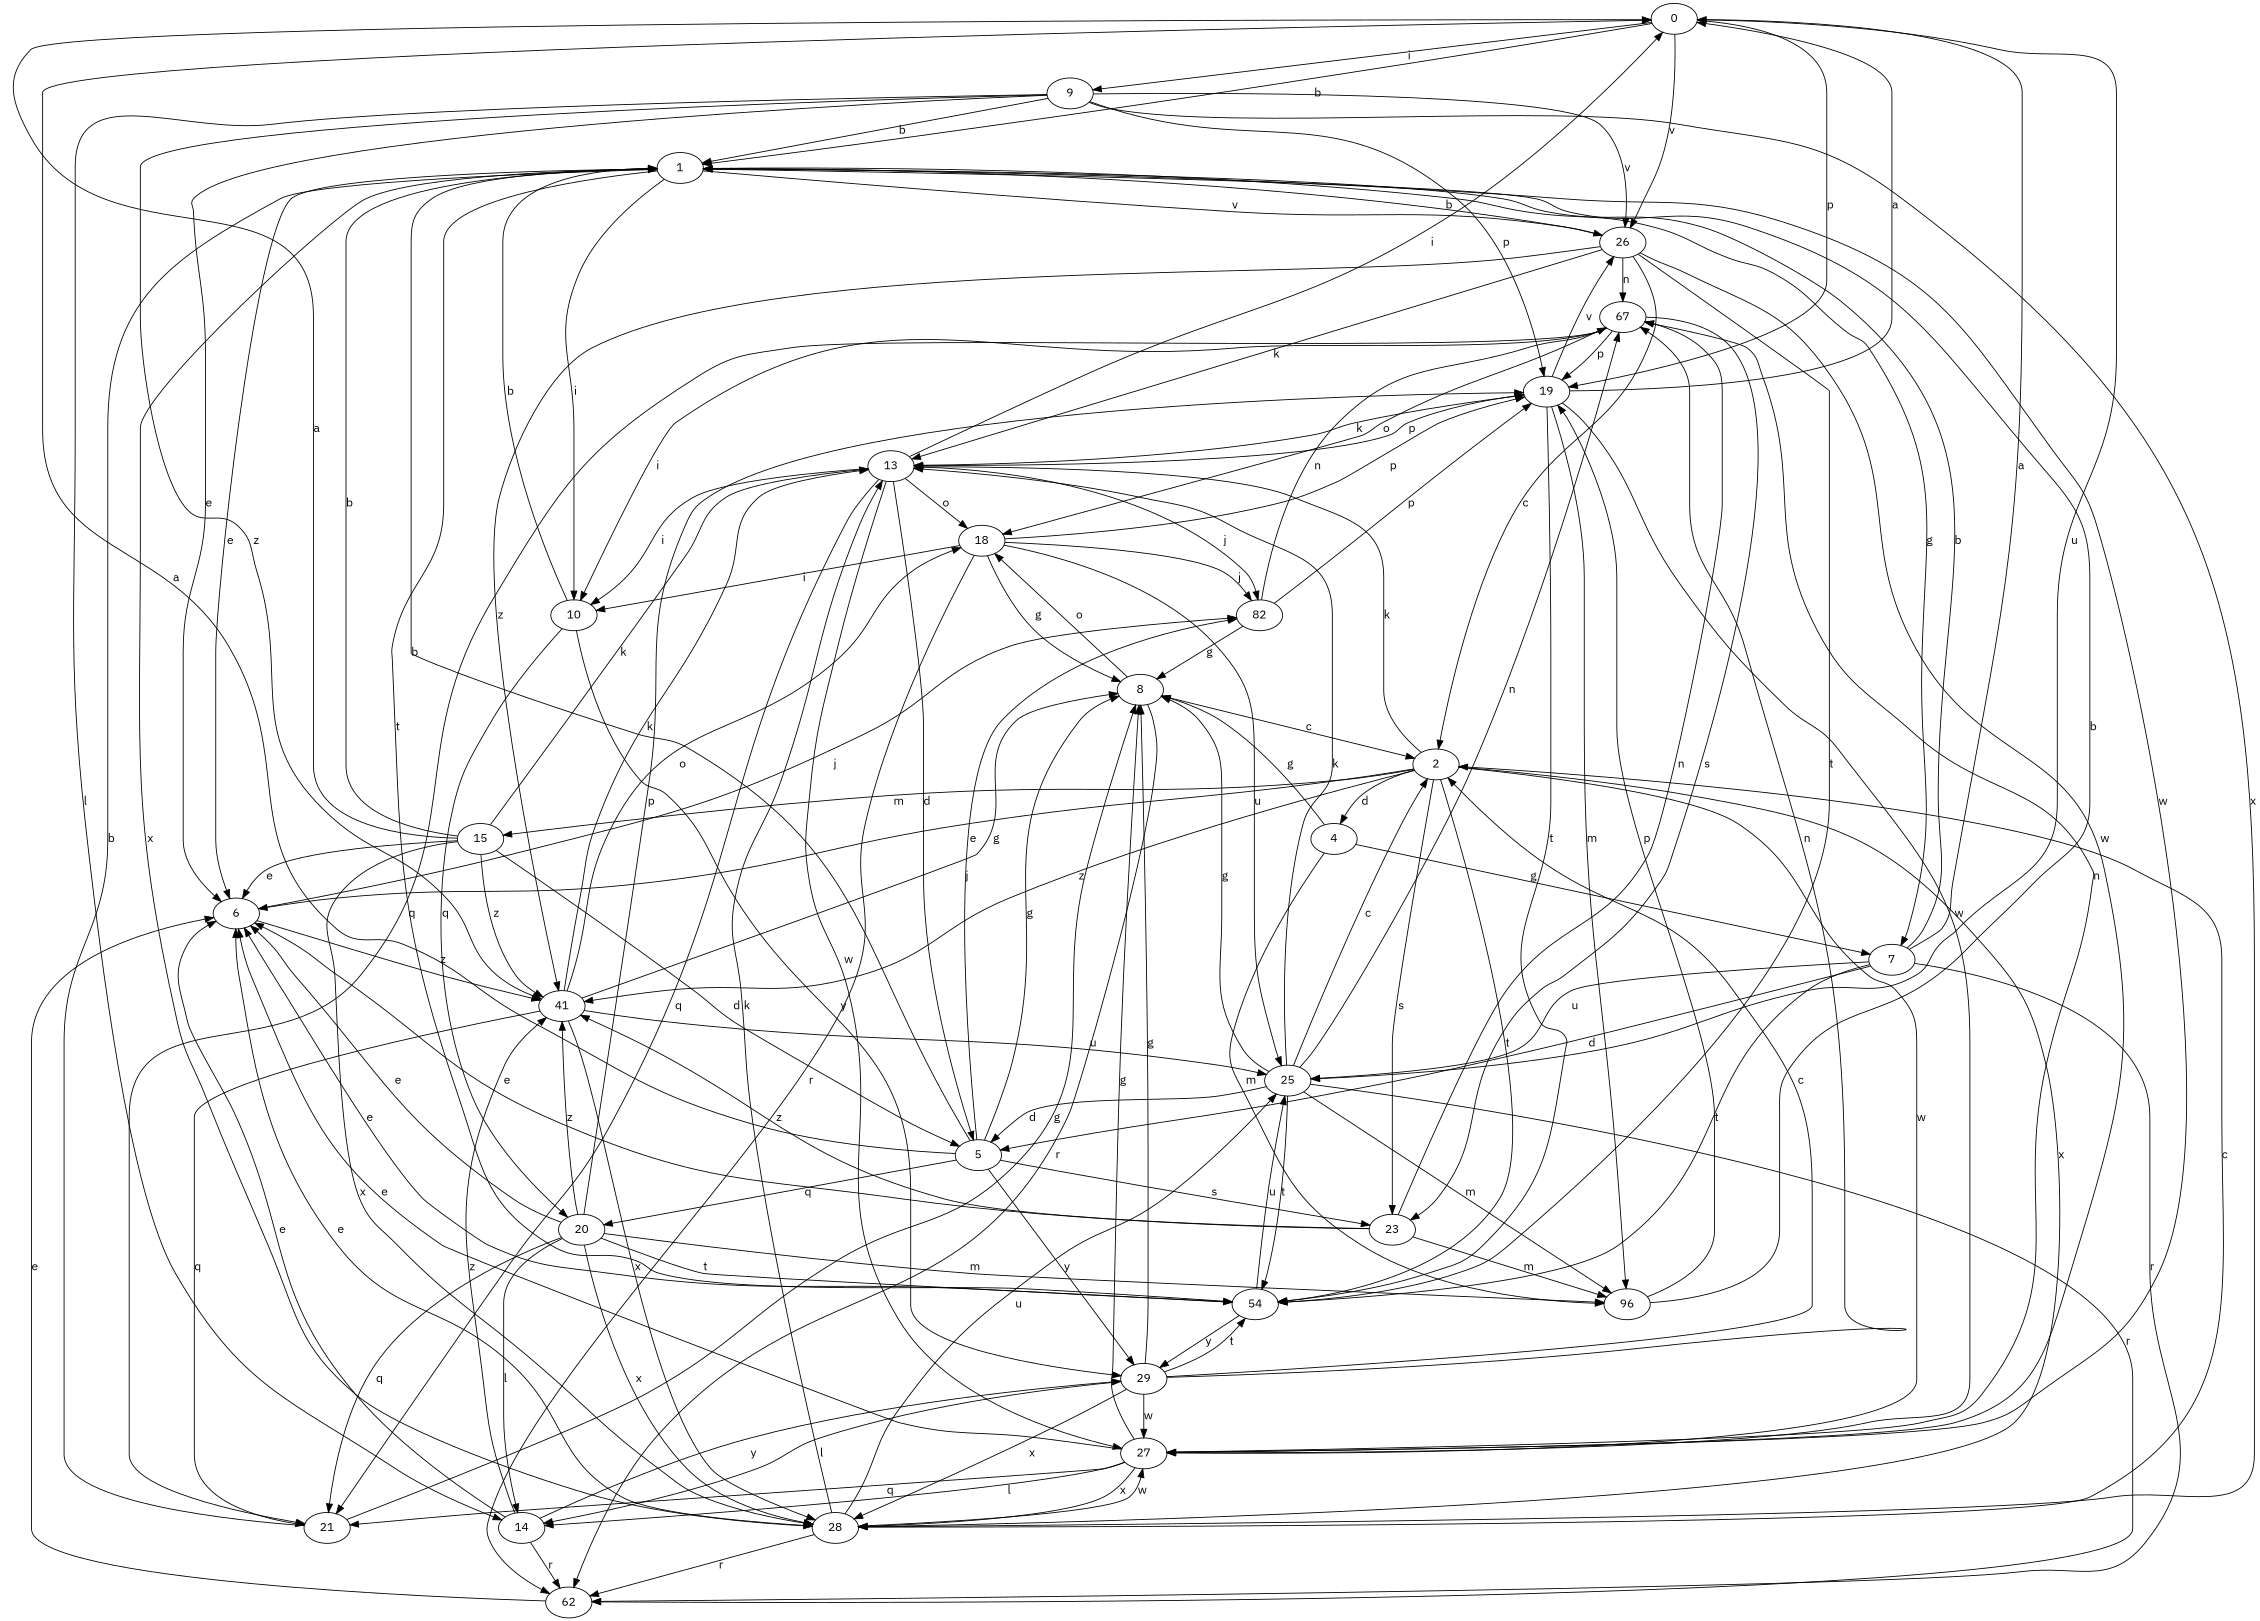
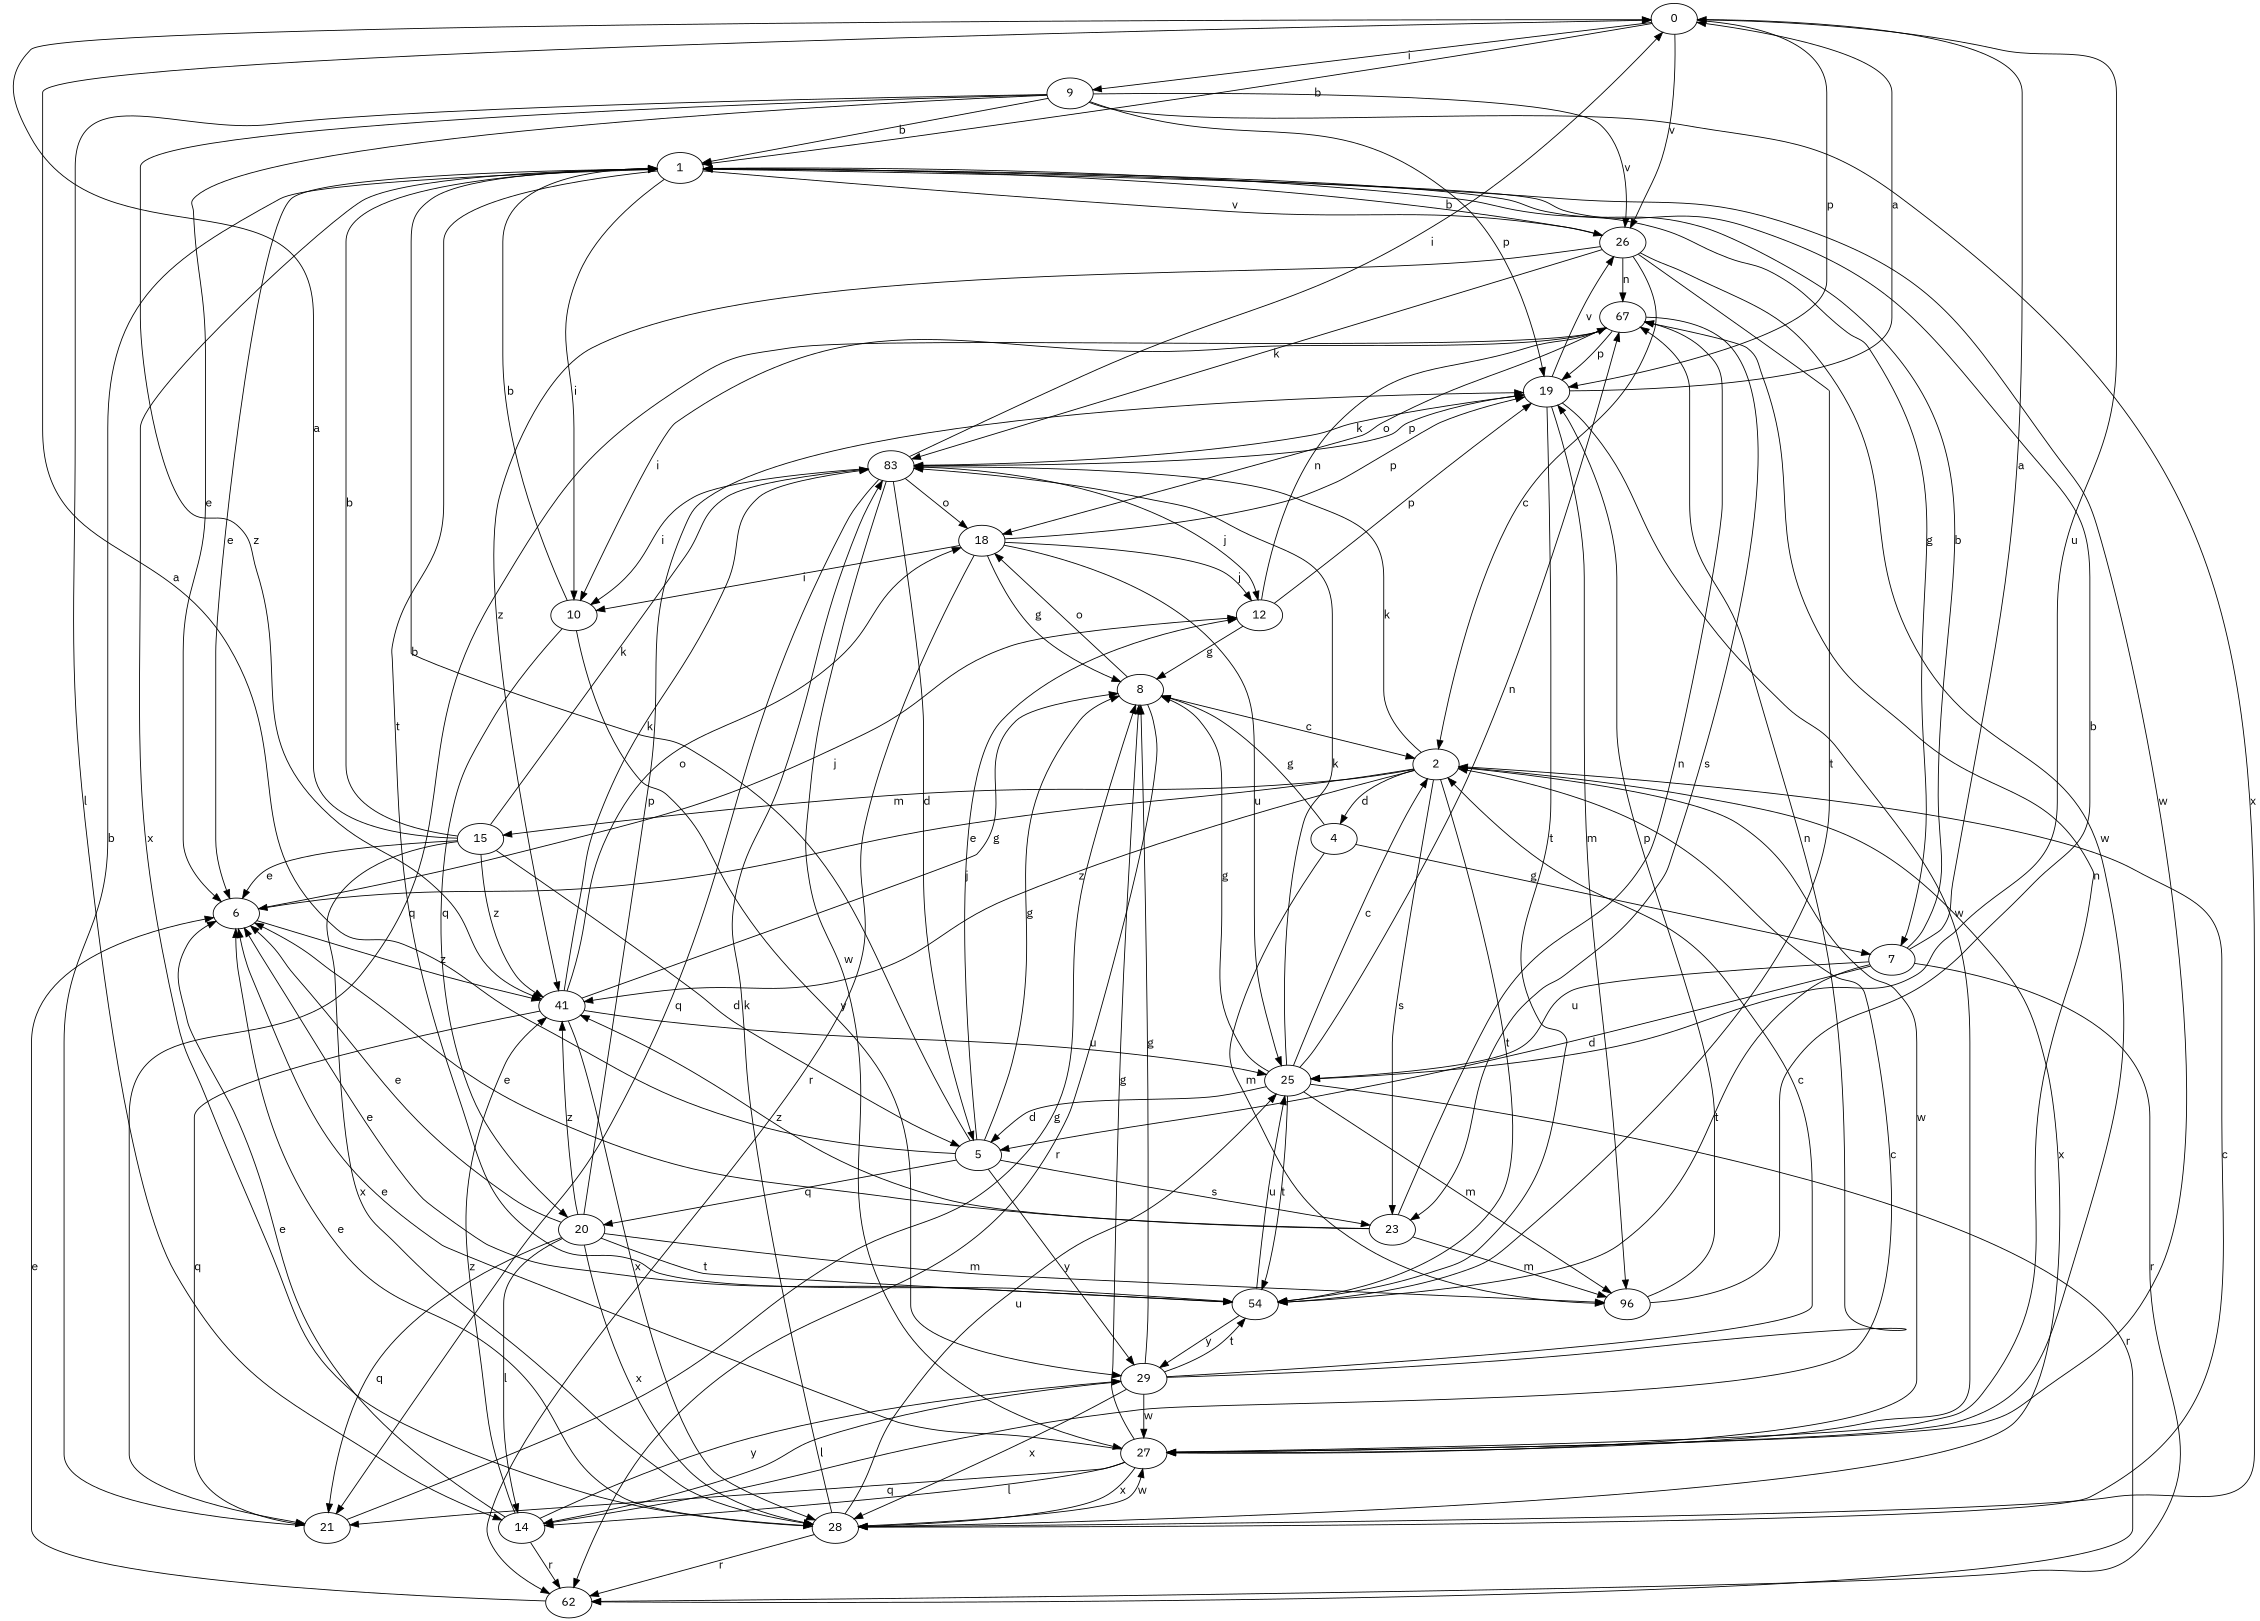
(891, 466) -> (891, 466)
(1259, 615) -> (1259, 615)
none -> (1612, 1391)
